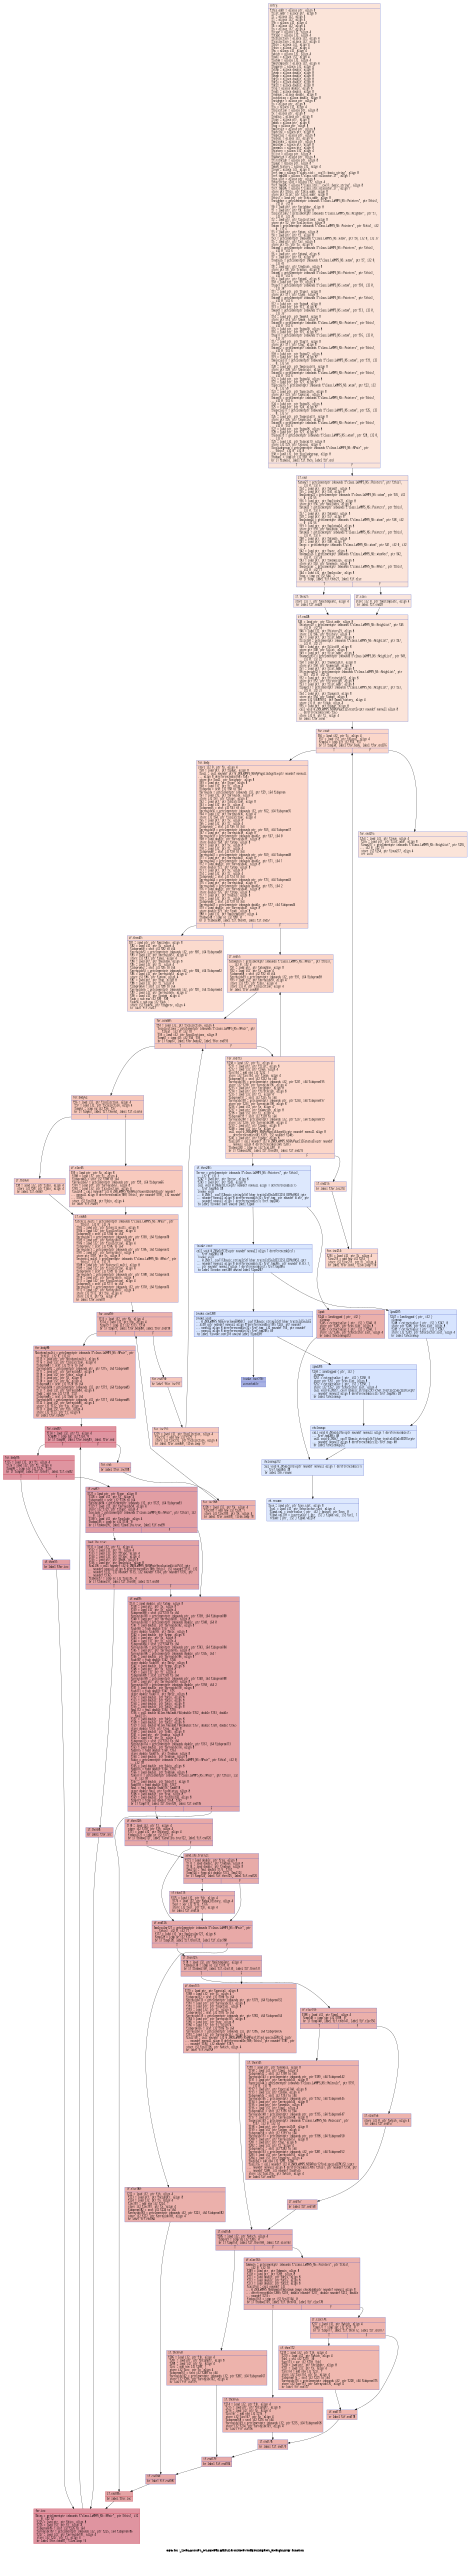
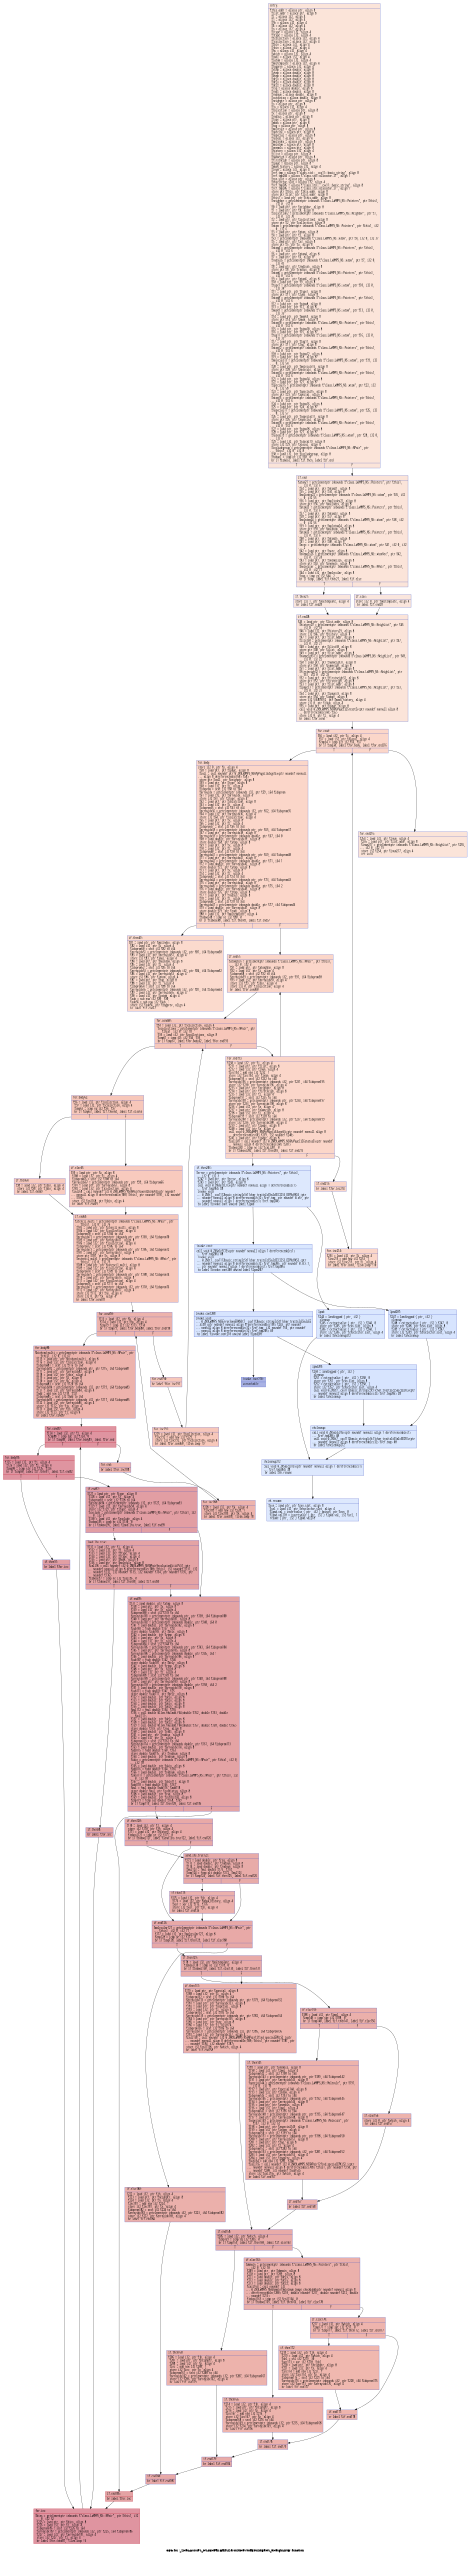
(351, 1324) -> (351, 1324)
none -> (302, 2189)
